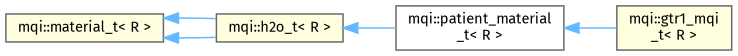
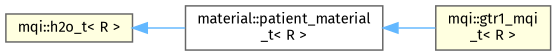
(85, 28) -> none
(480, 28) -> (284, 28)
